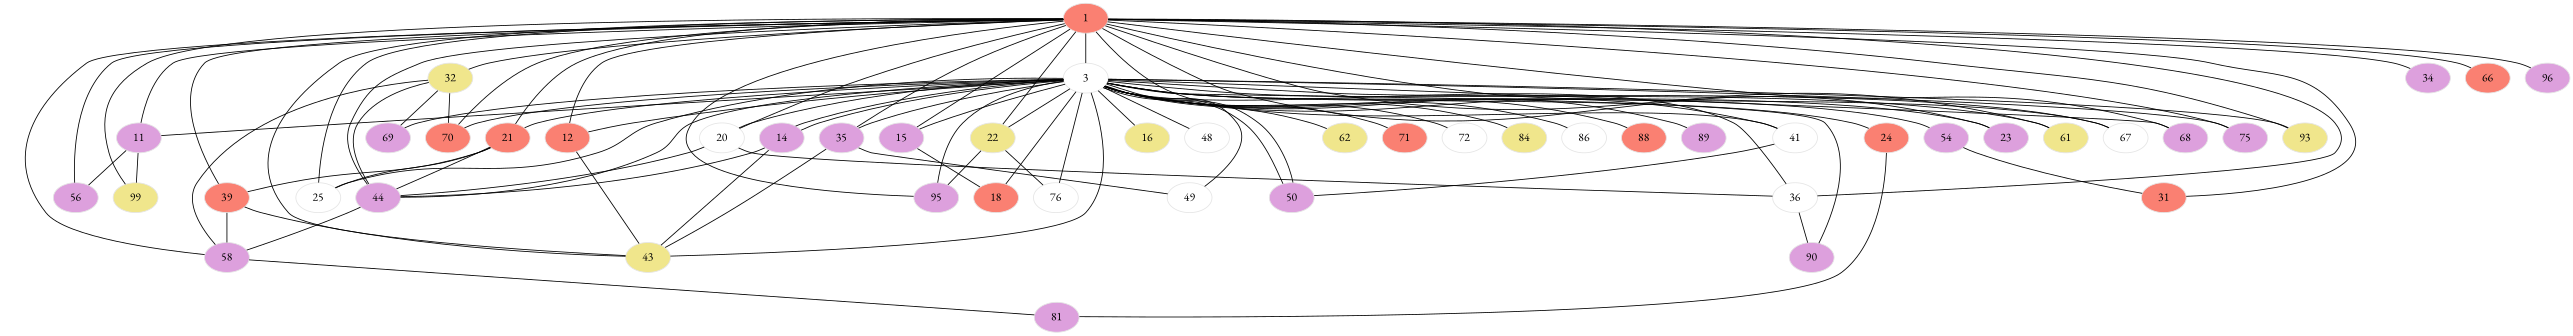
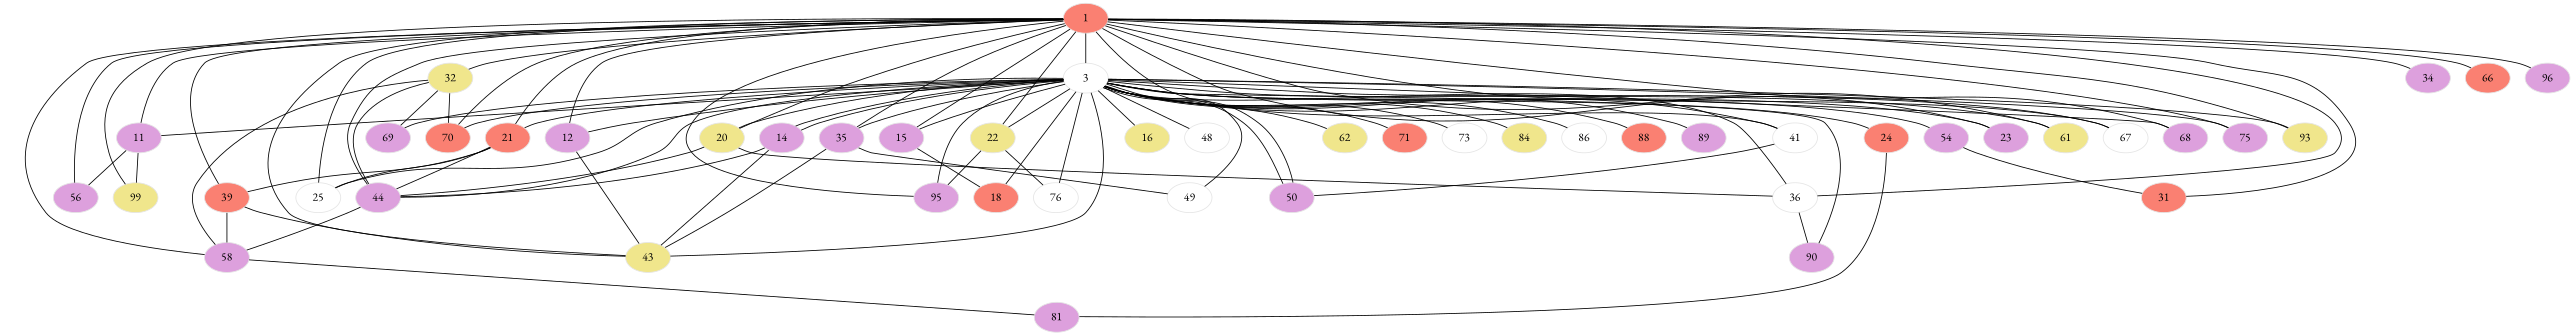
(567, 138) -> (567, 138)
(722, 138) -> (722, 138)
(1465, 138) -> (1465, 138)
